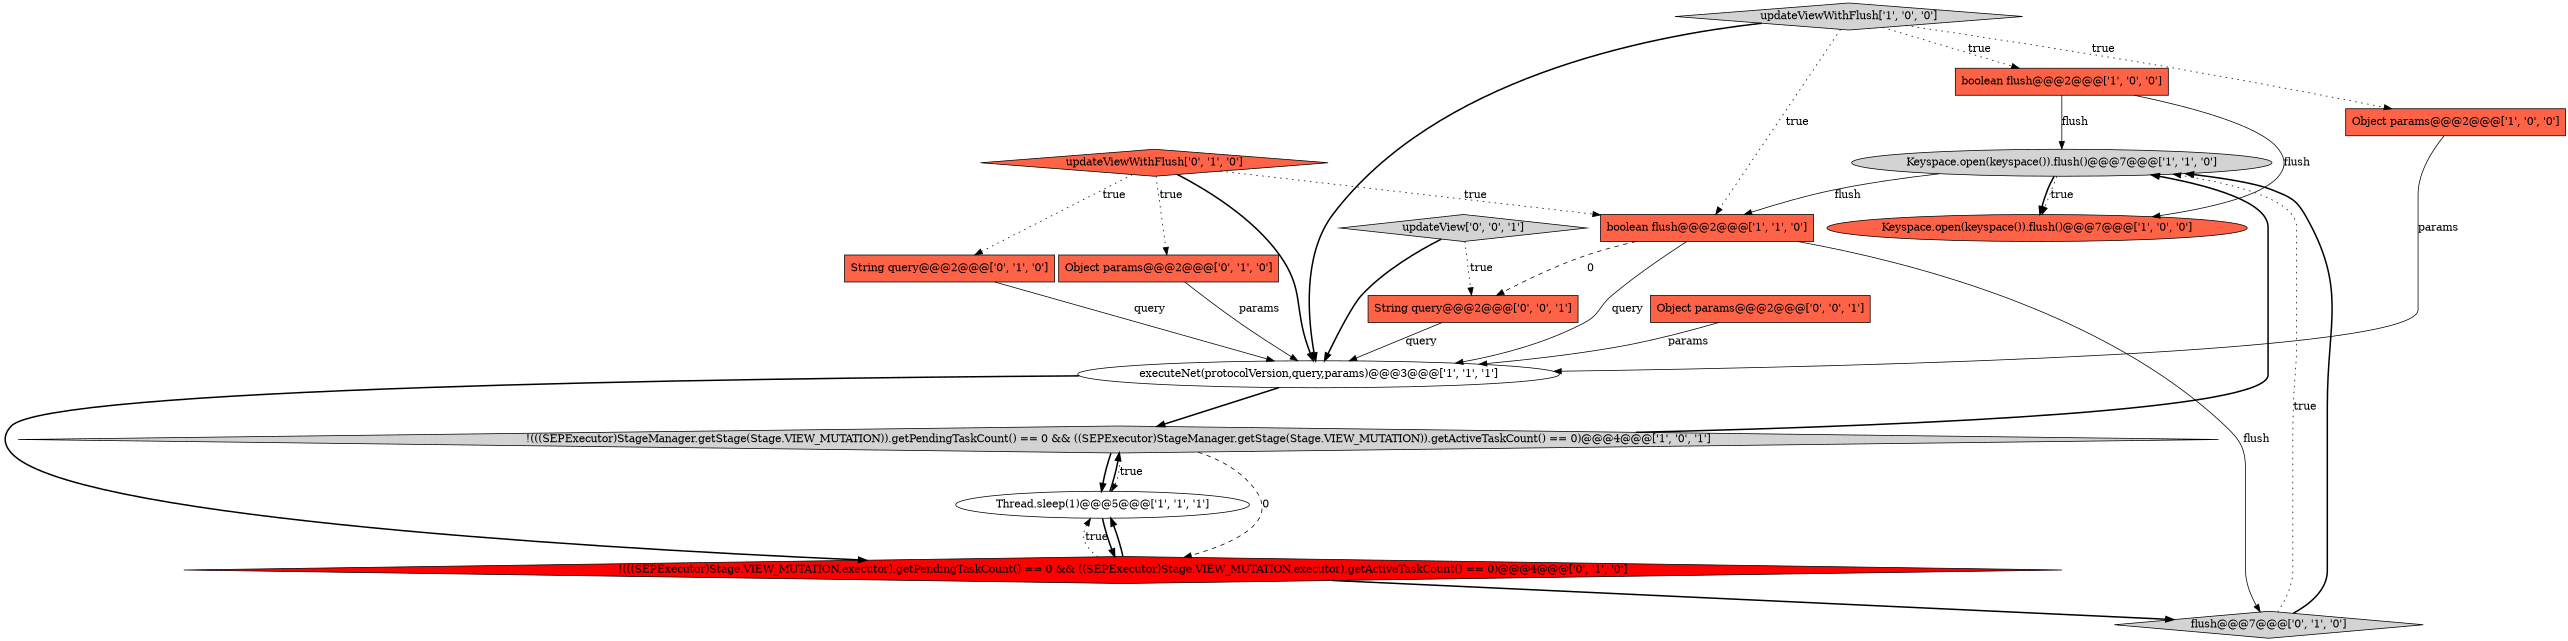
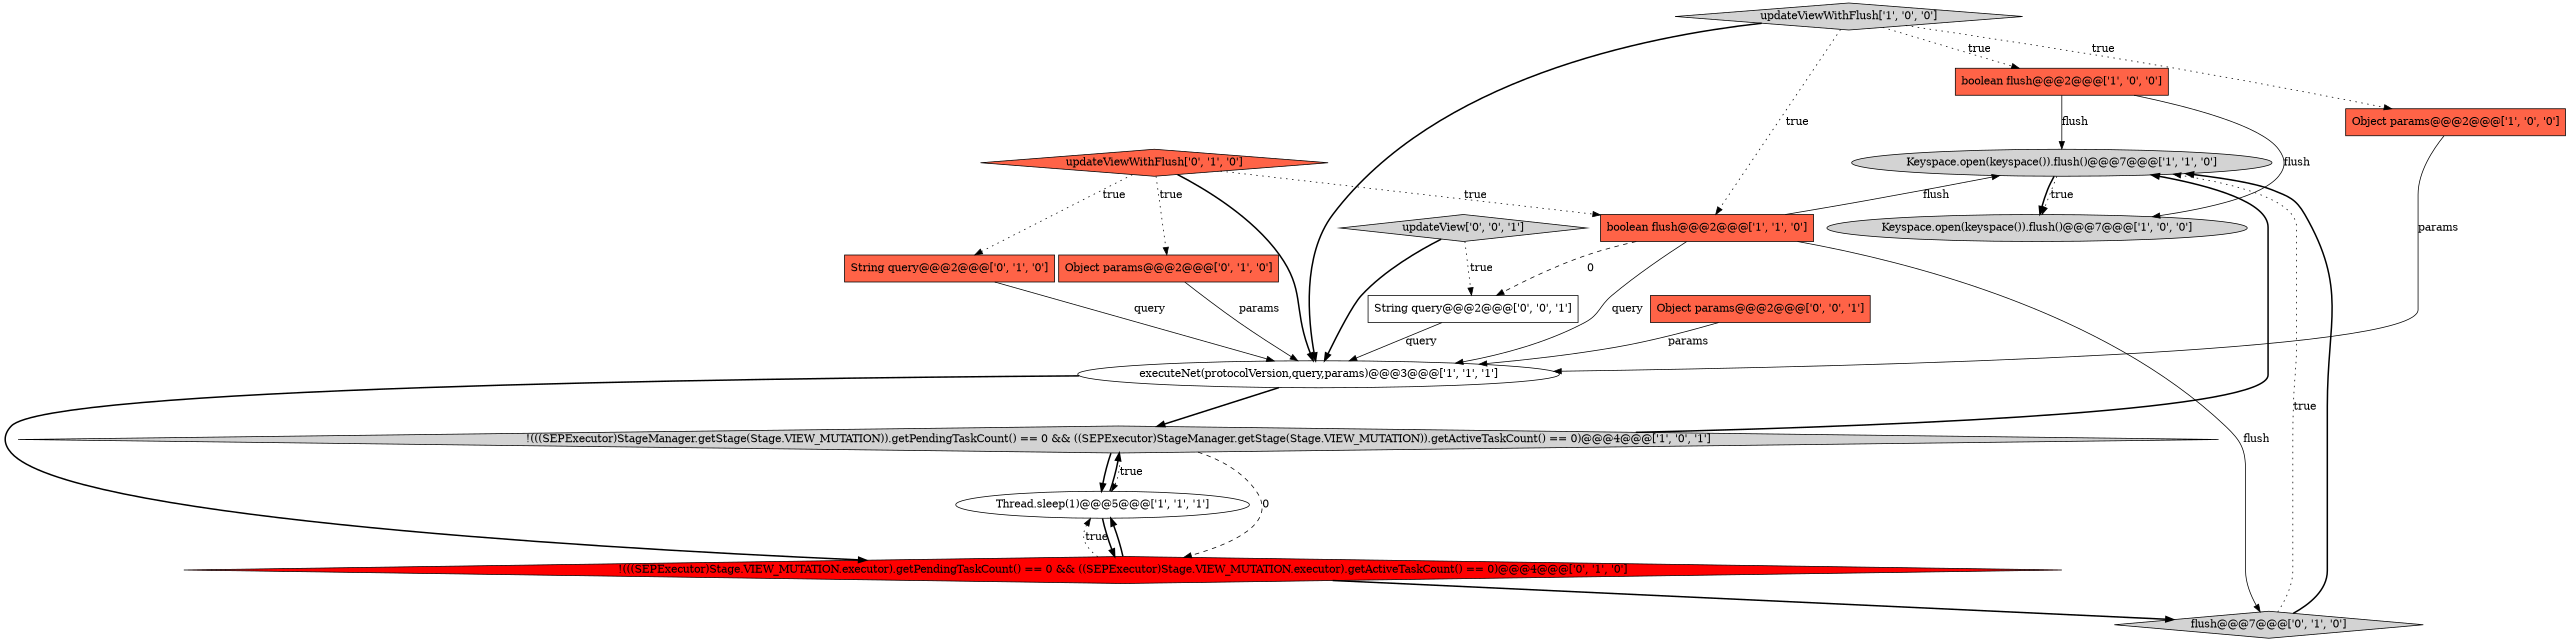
(1844, 188) -> (1889, 196)
(2037, 228) -> (2037, 228)
(1473, 309) -> (1473, 309)
